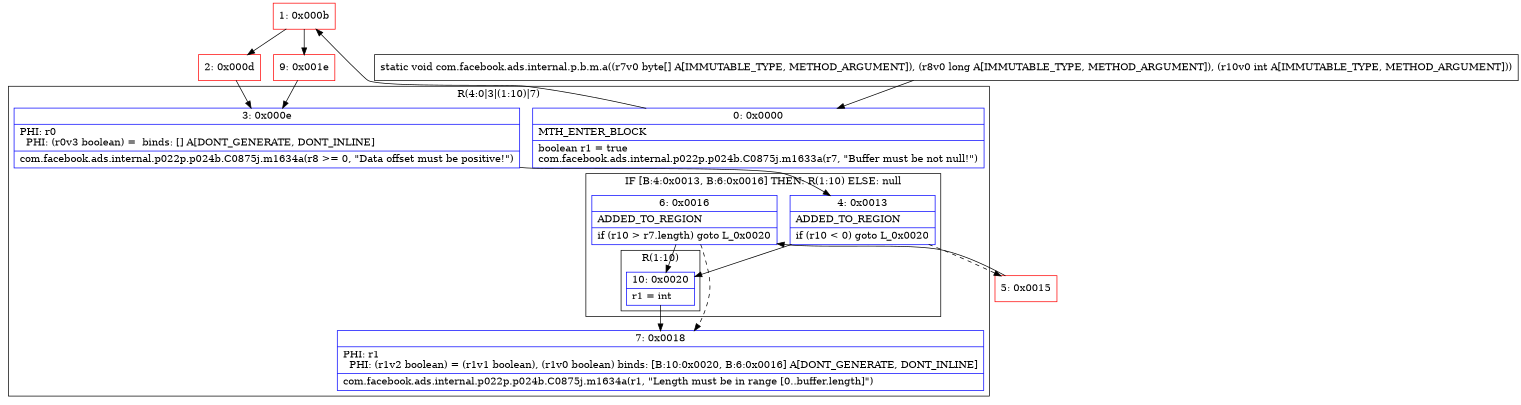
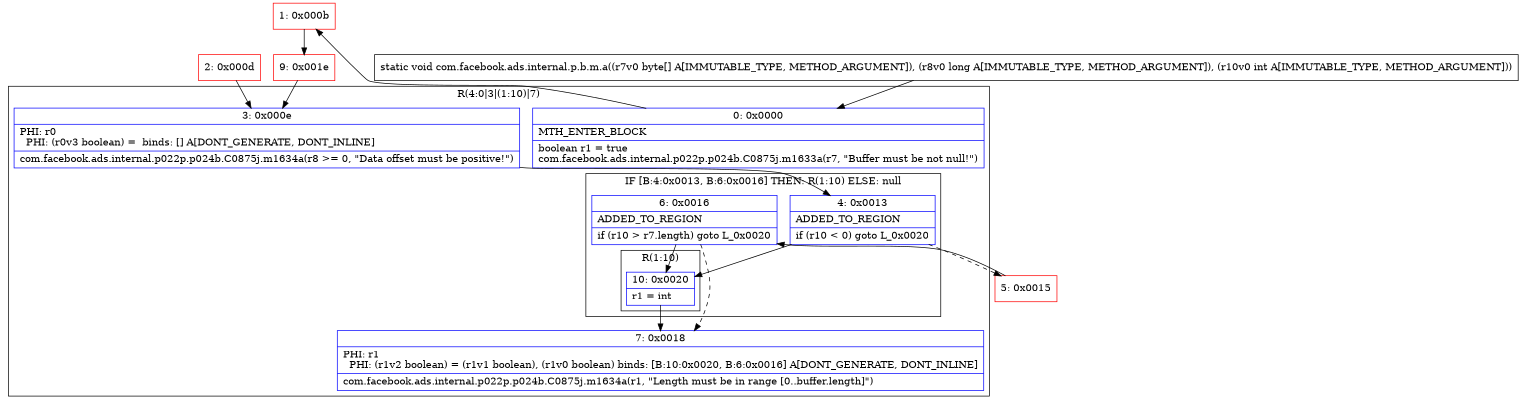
(270, 40) -> none
